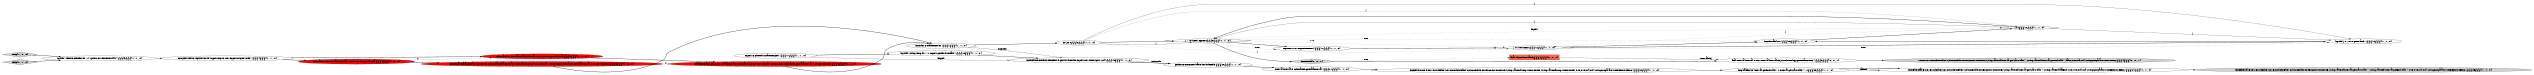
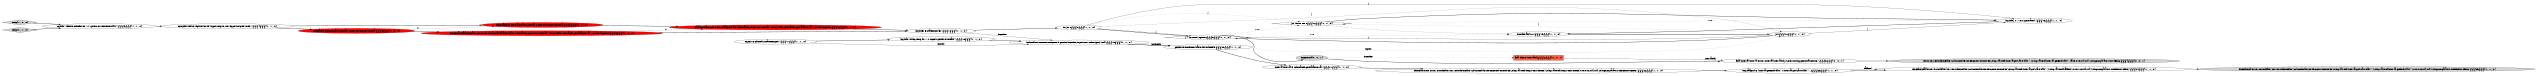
(2030, 28) -> (1790, 34)
(1659, 45) -> (1417, 32)
(1312, 49) -> none
(1366, 59) -> (1368, 57)
(1312, 61) -> (1312, 58)
